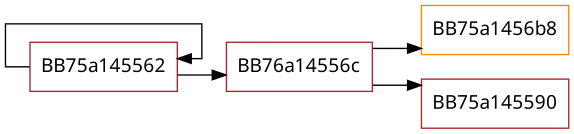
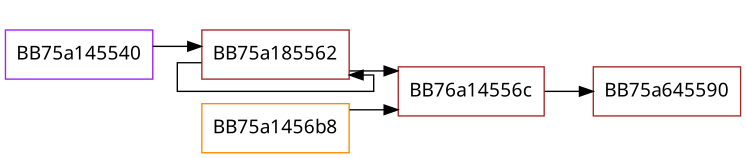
(390, 48) -> (367, 110)
none -> (79, 55)
(104, 67) -> (276, 55)
(495, 104) -> (667, 91)
